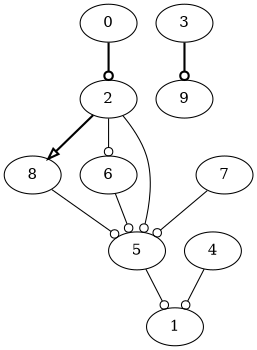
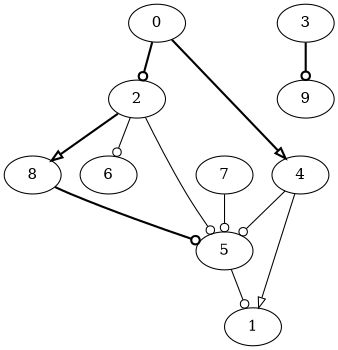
none -> (225, 95)
(121, 209) -> (266, 210)
(81, 211) -> (123, 214)
(196, 285) -> (278, 246)
